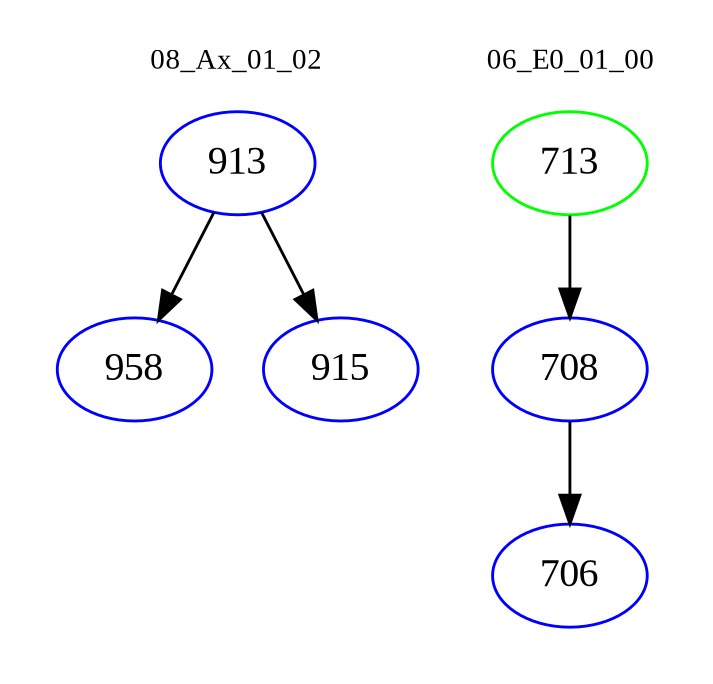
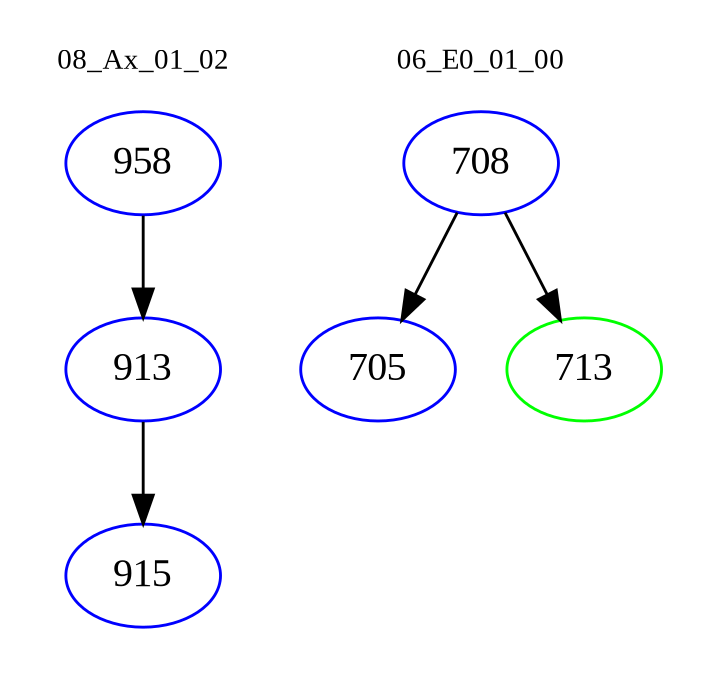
(570, 252) -> (526, 254)
(193, 254) -> (143, 252)
(570, 576) -> (378, 369)
